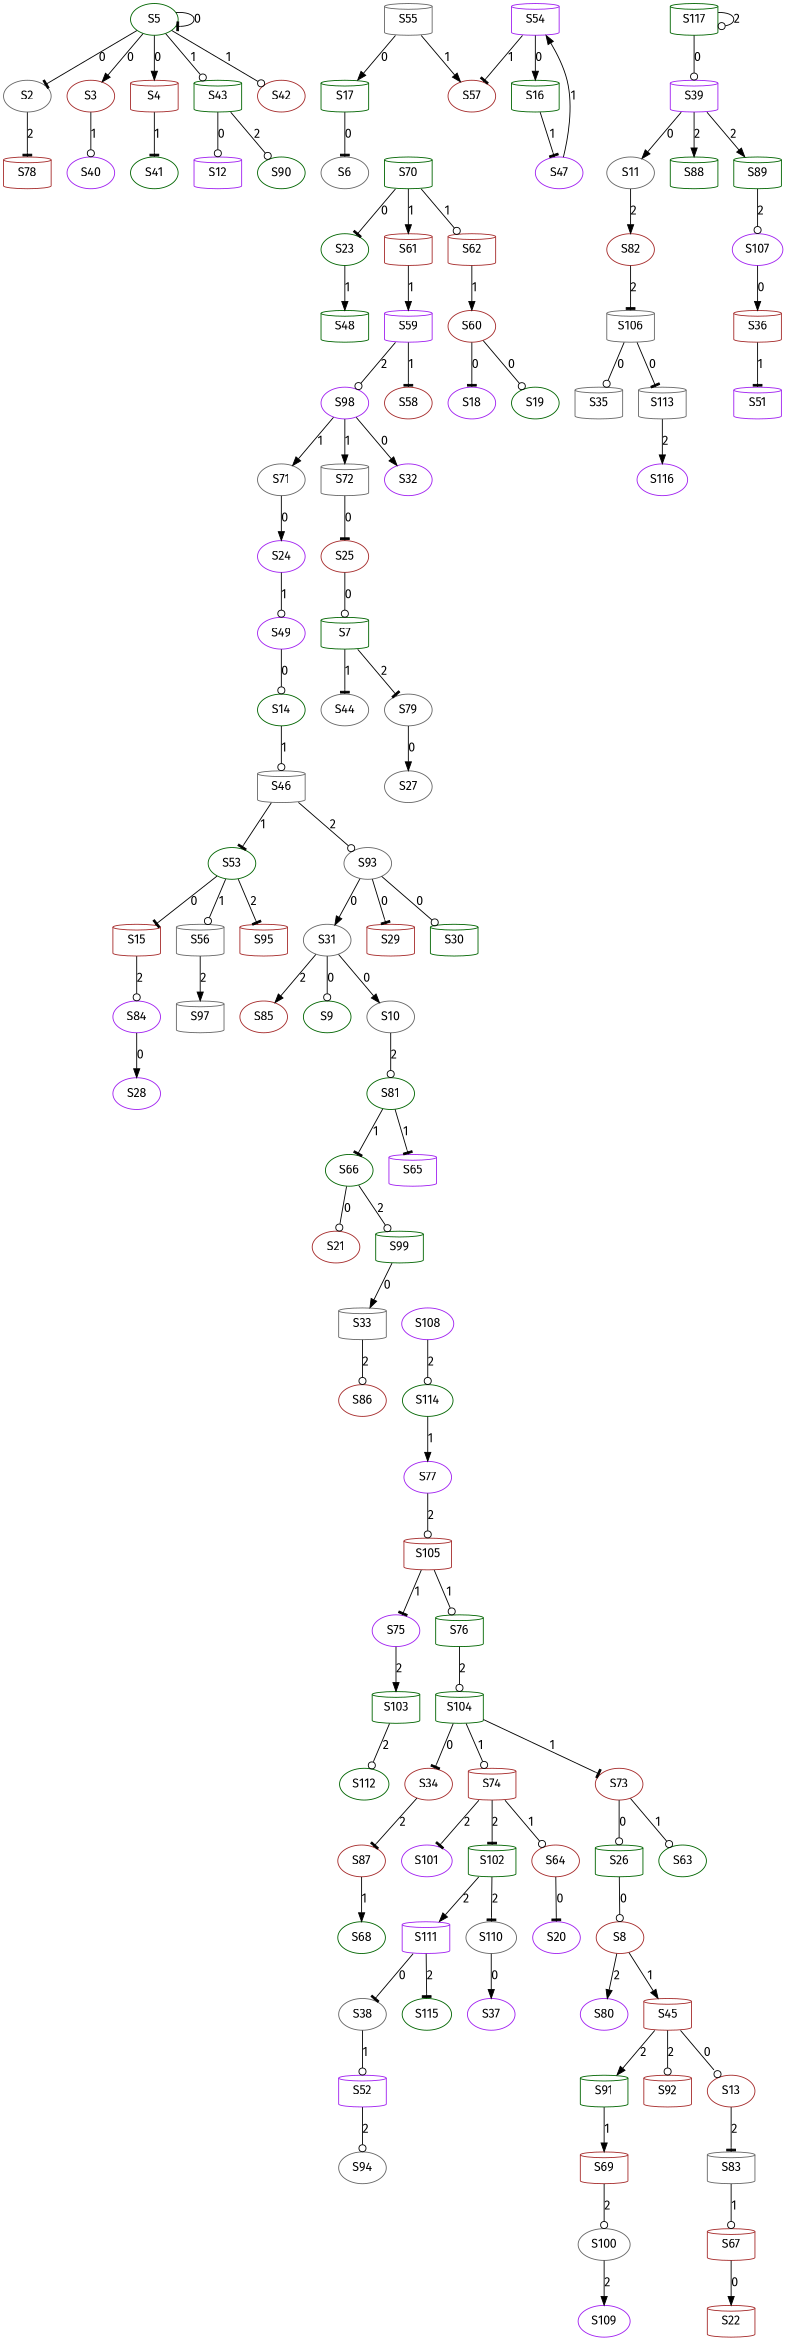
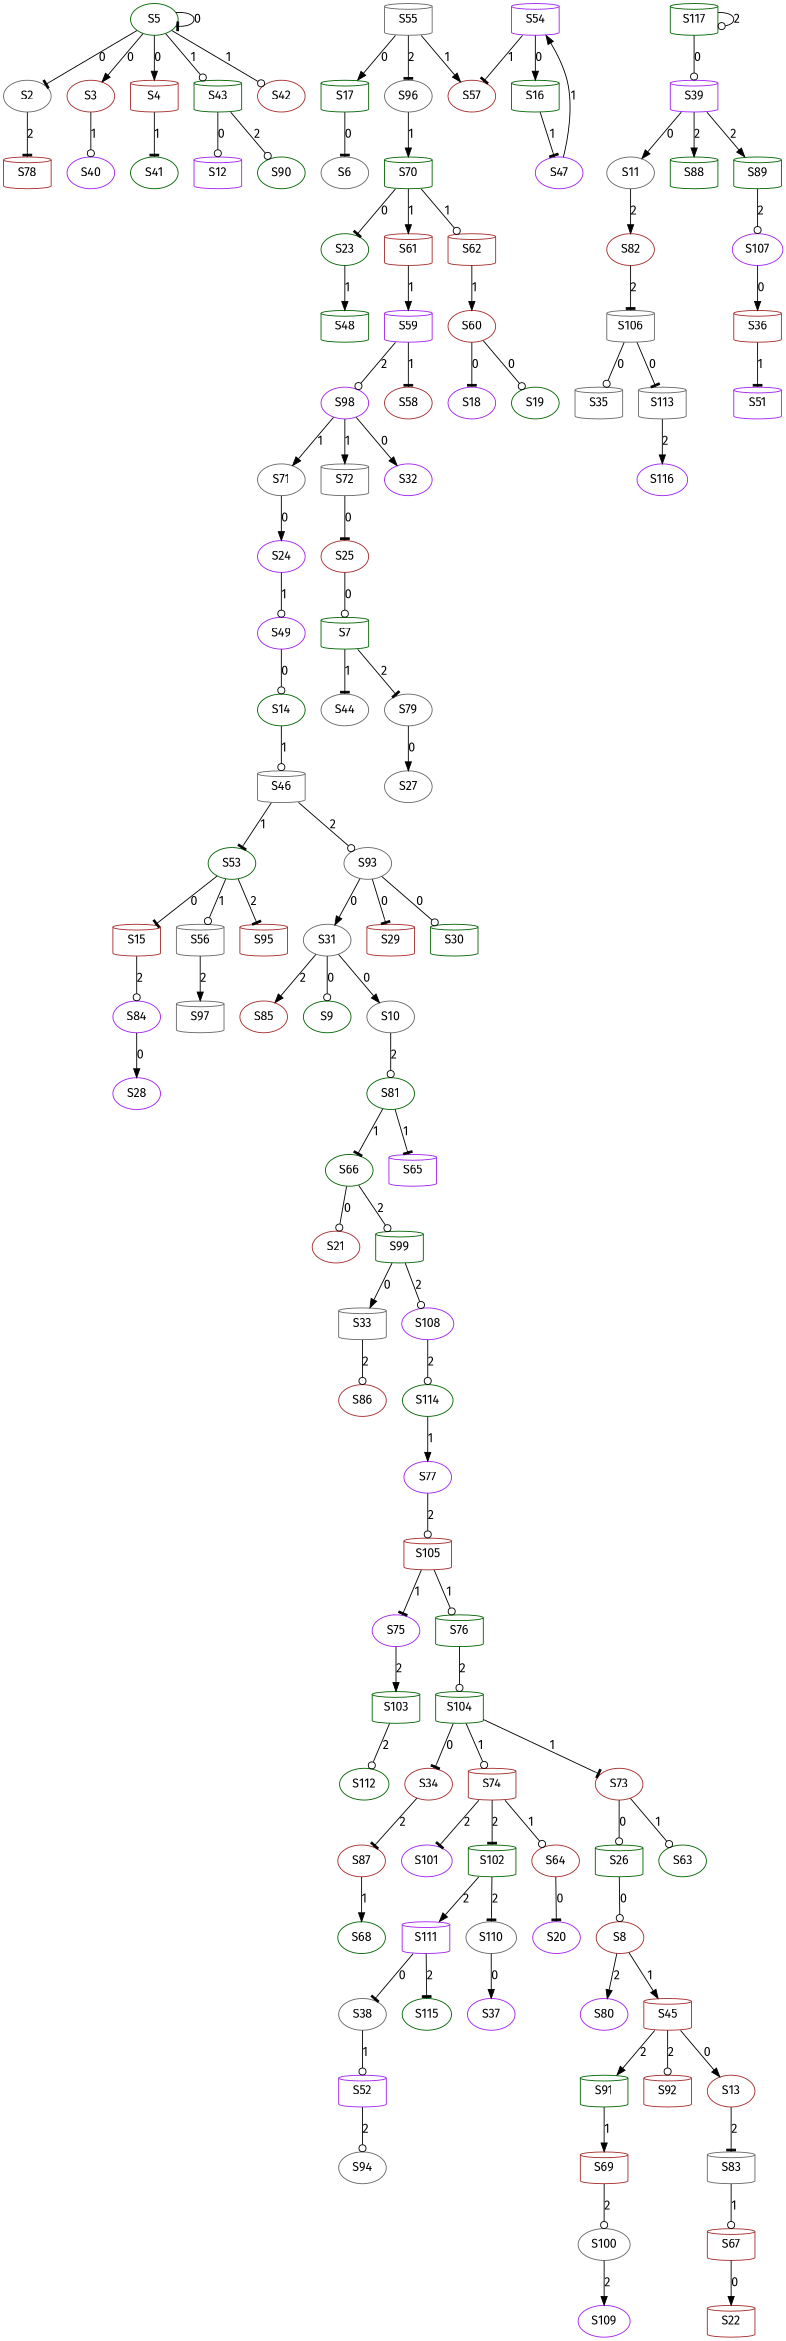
none -> (408, 96)
none -> (412, 1282)
(697, 2050) -> (697, 2050)
